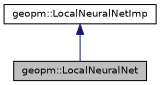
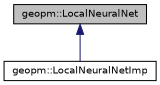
(80, 48) -> (80, 48)
